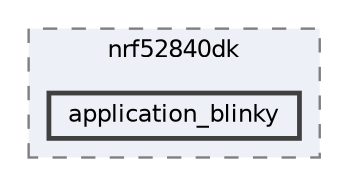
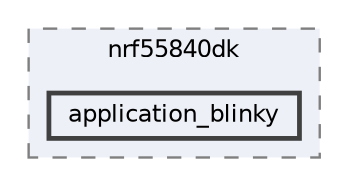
(174, 51) -> (174, 51)
